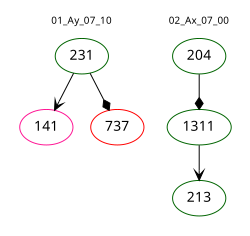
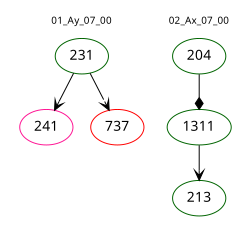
(82, 21) -> (82, 21)
(97, 86) -> (97, 86)
(46, 127) -> (46, 127)
